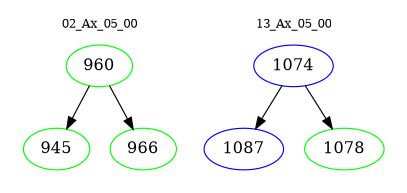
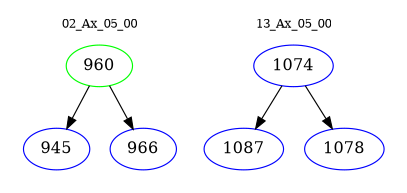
(57, 149) -> (57, 149)
(143, 149) -> (143, 149)
(344, 149) -> (344, 149)
